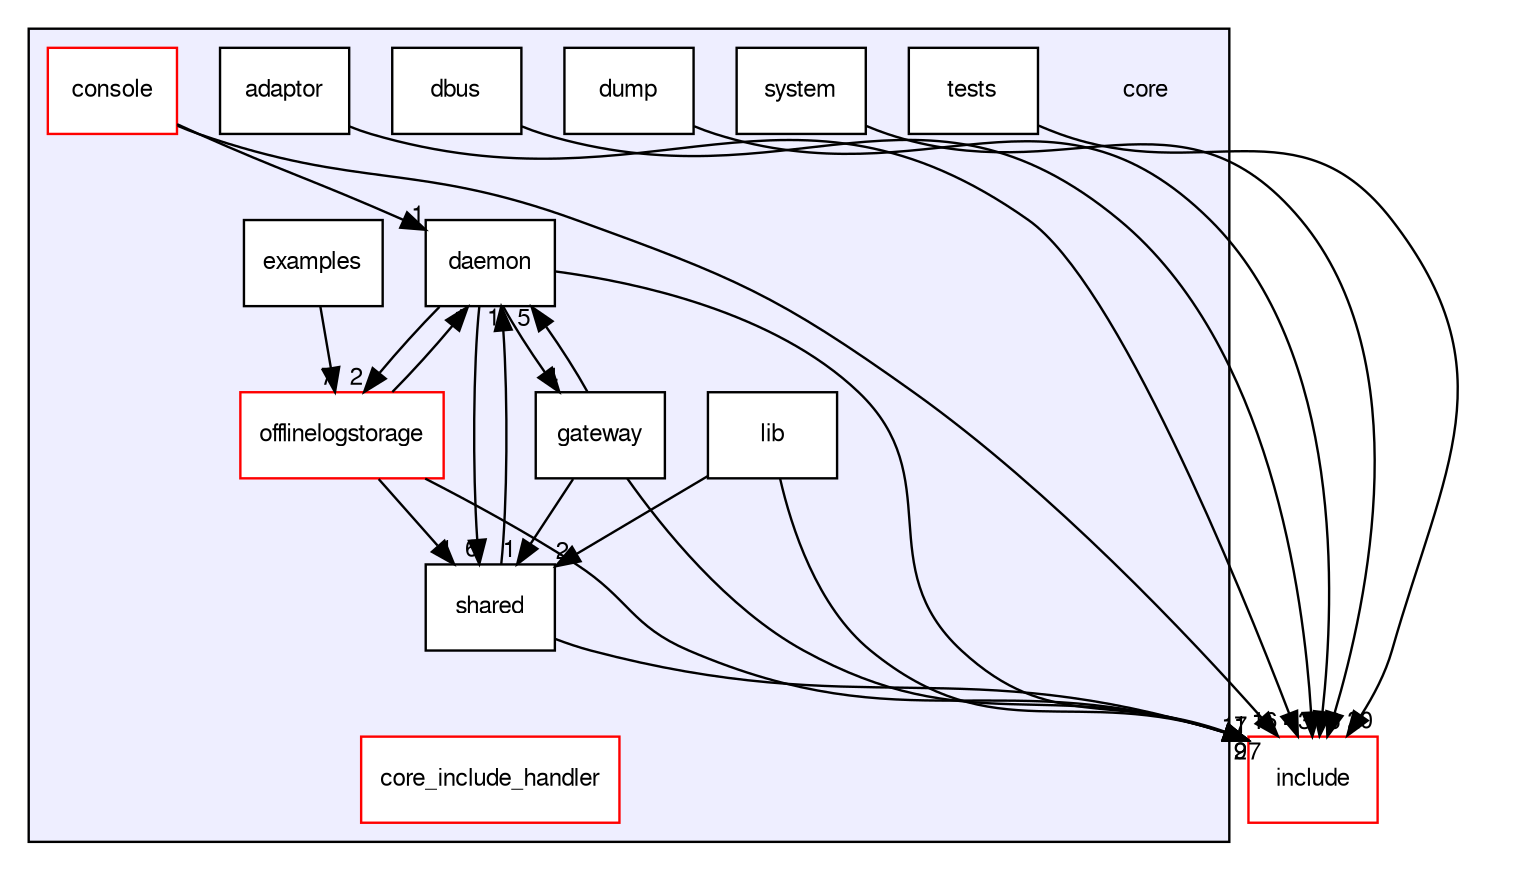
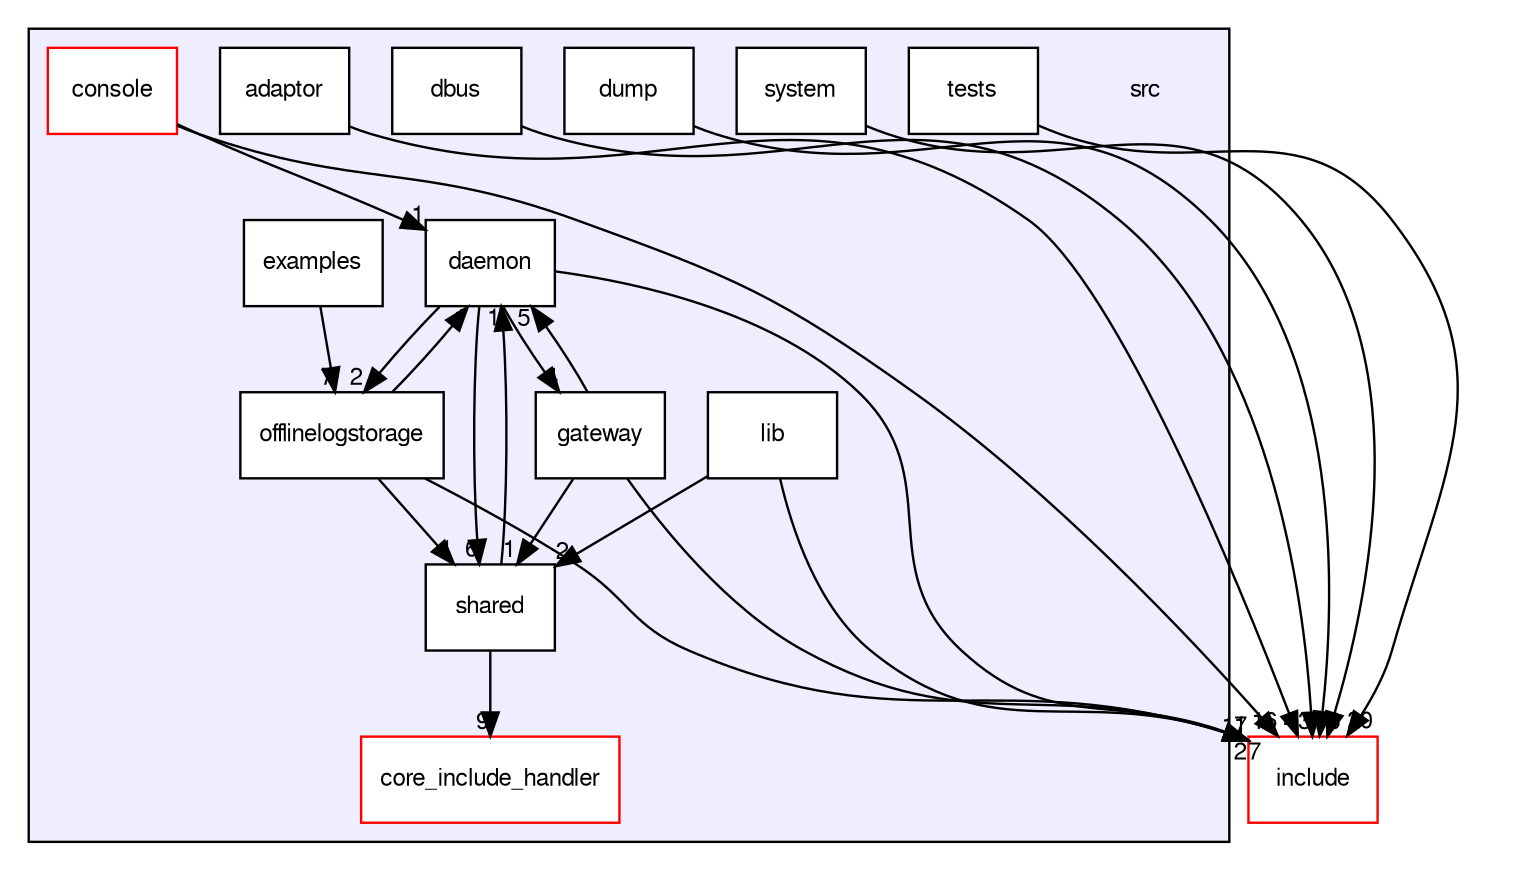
(1146, 91) -> (1146, 91)
(342, 435) -> (342, 435)
(890, 687) -> (490, 682)
